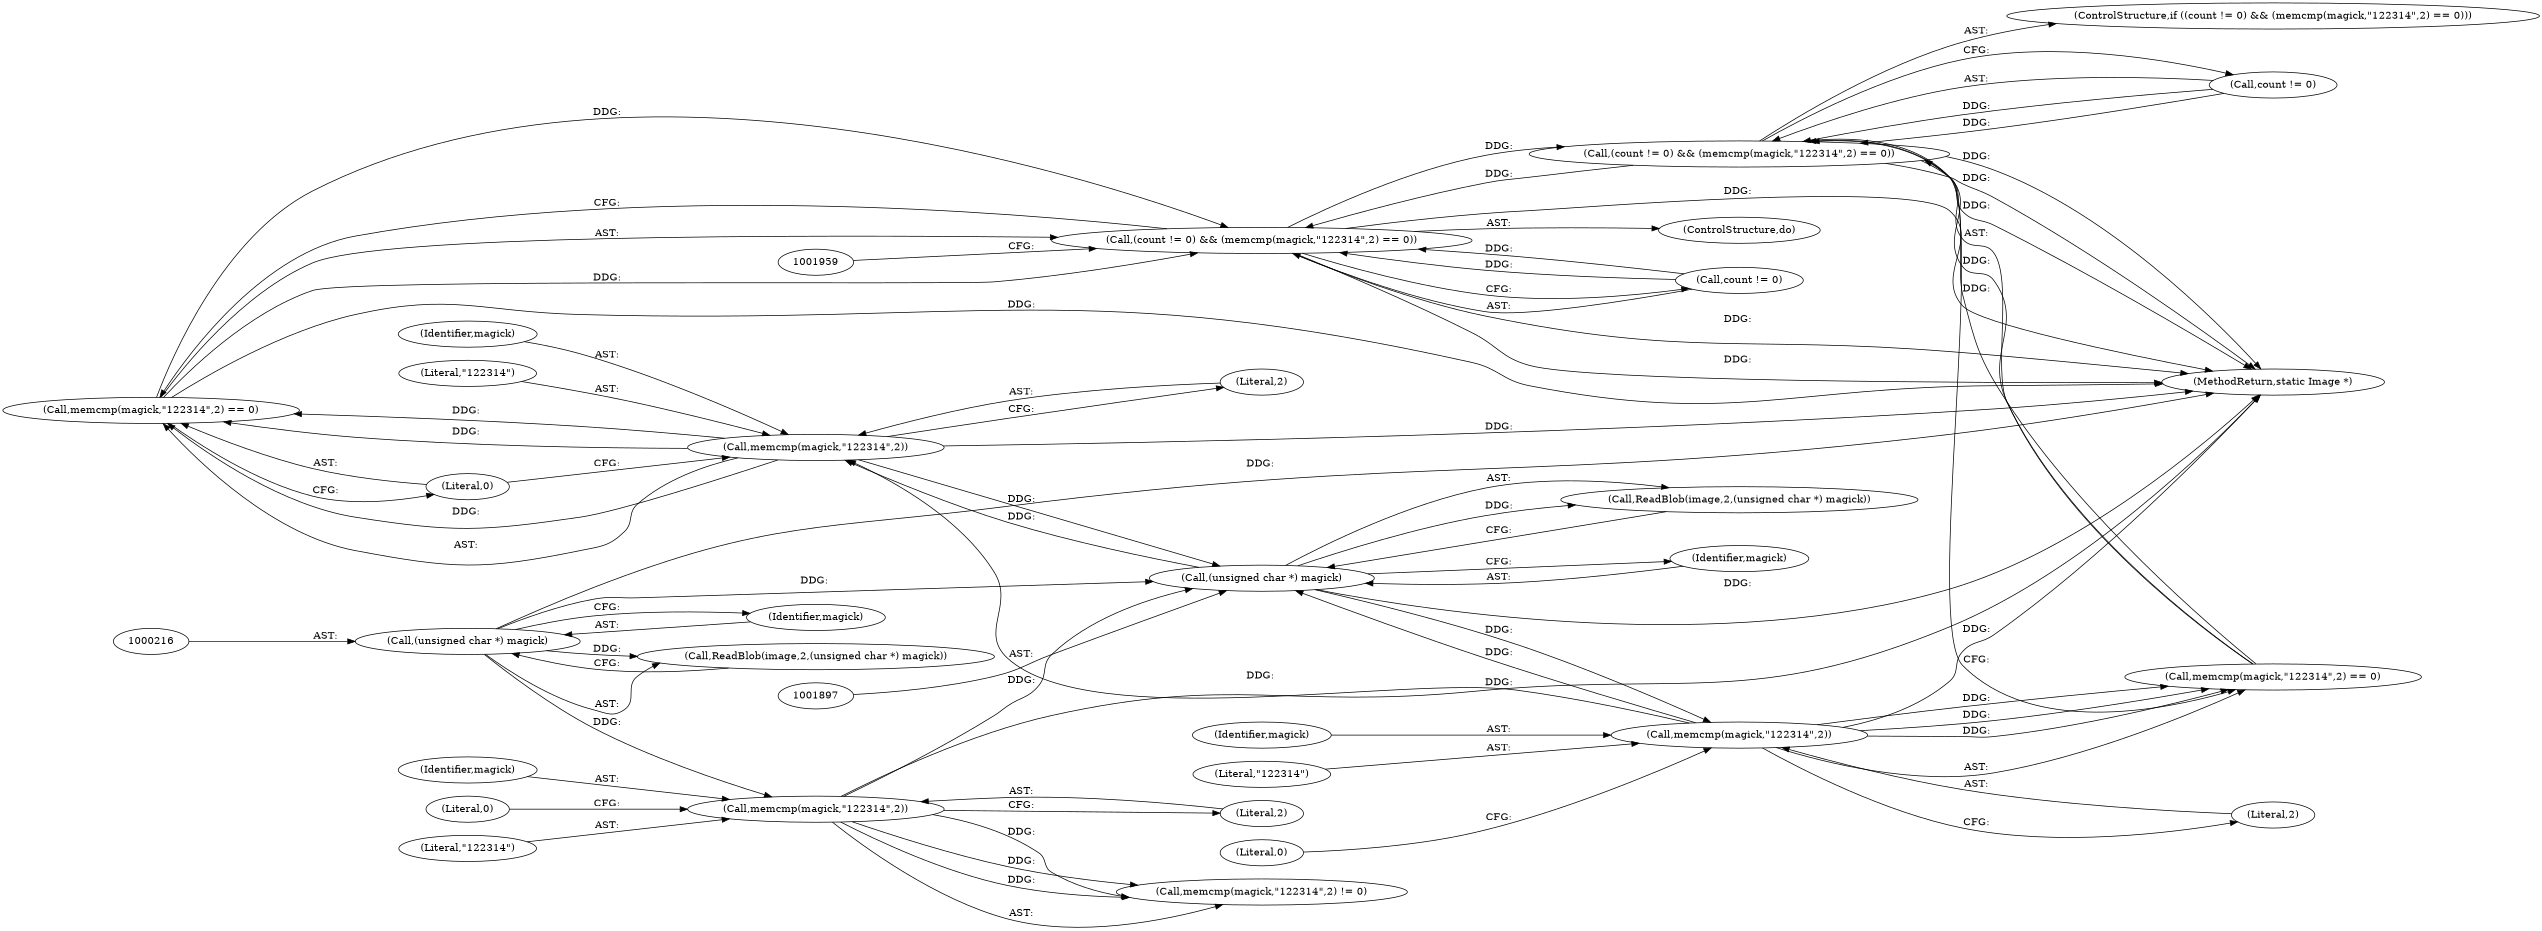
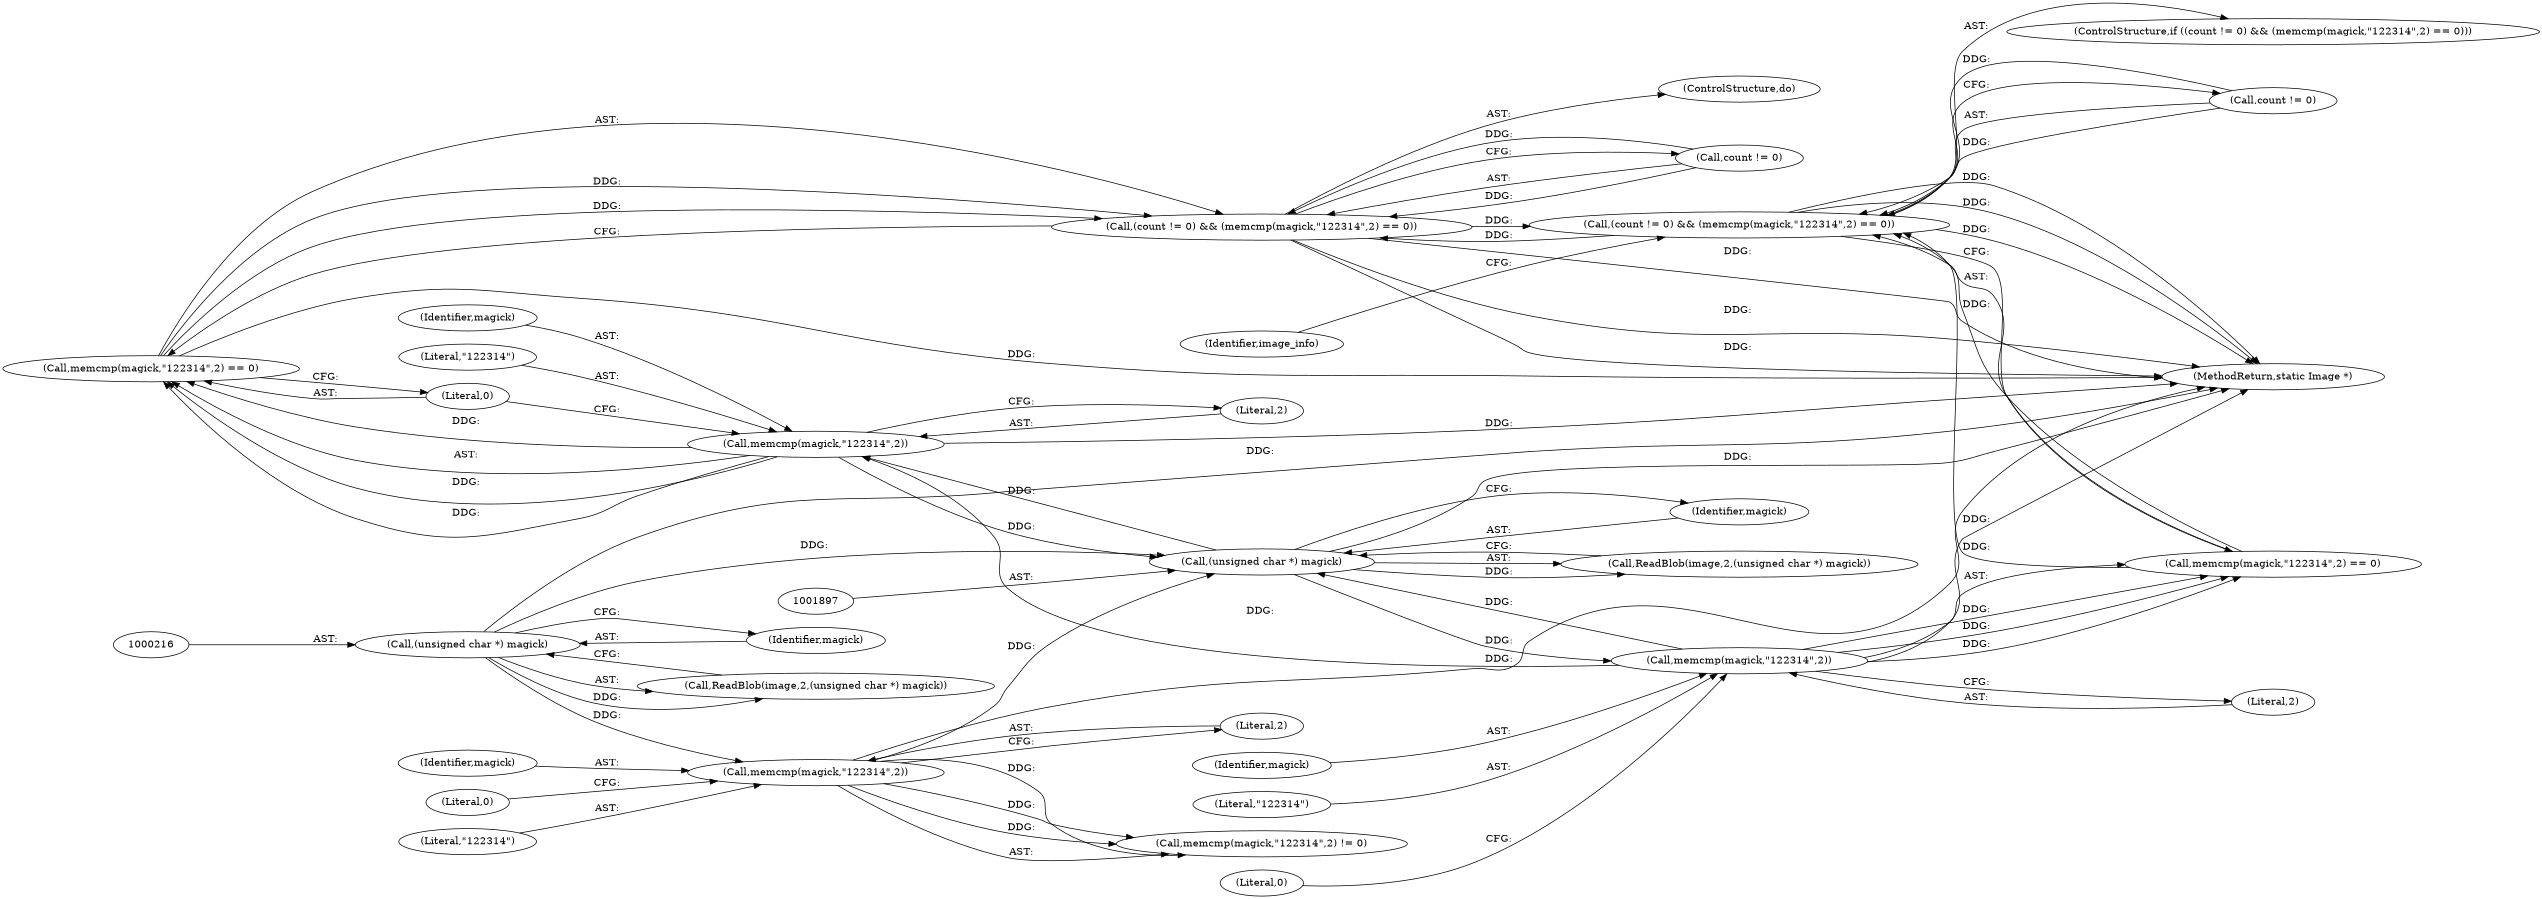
(816, 262) -> none
none -> (1262, 344)
